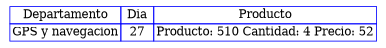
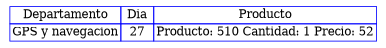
(265, 32) -> (265, 32)
